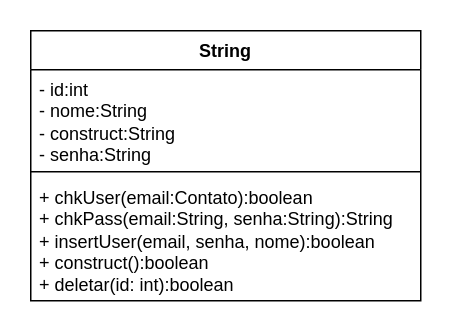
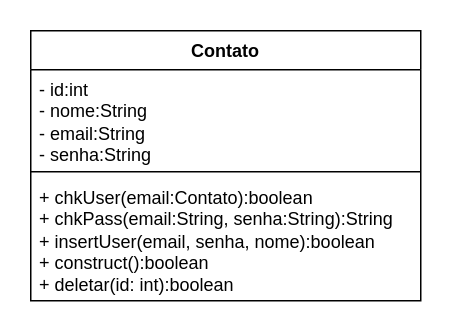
(226, 52) -> (226, 52)
(123, 123) -> (103, 123)
